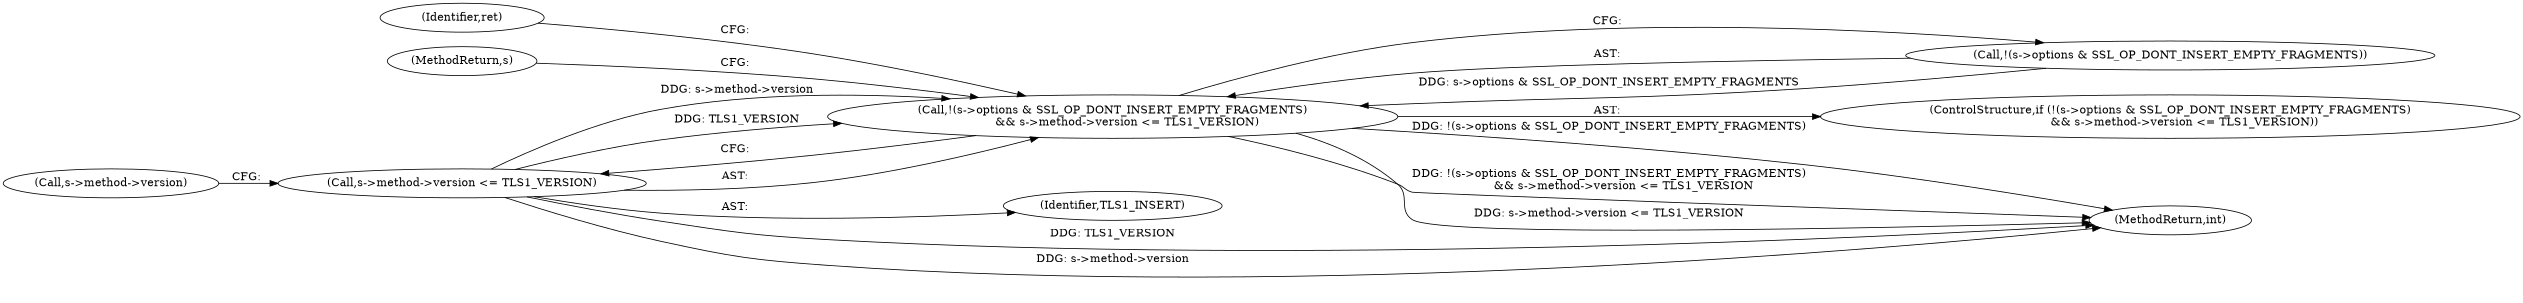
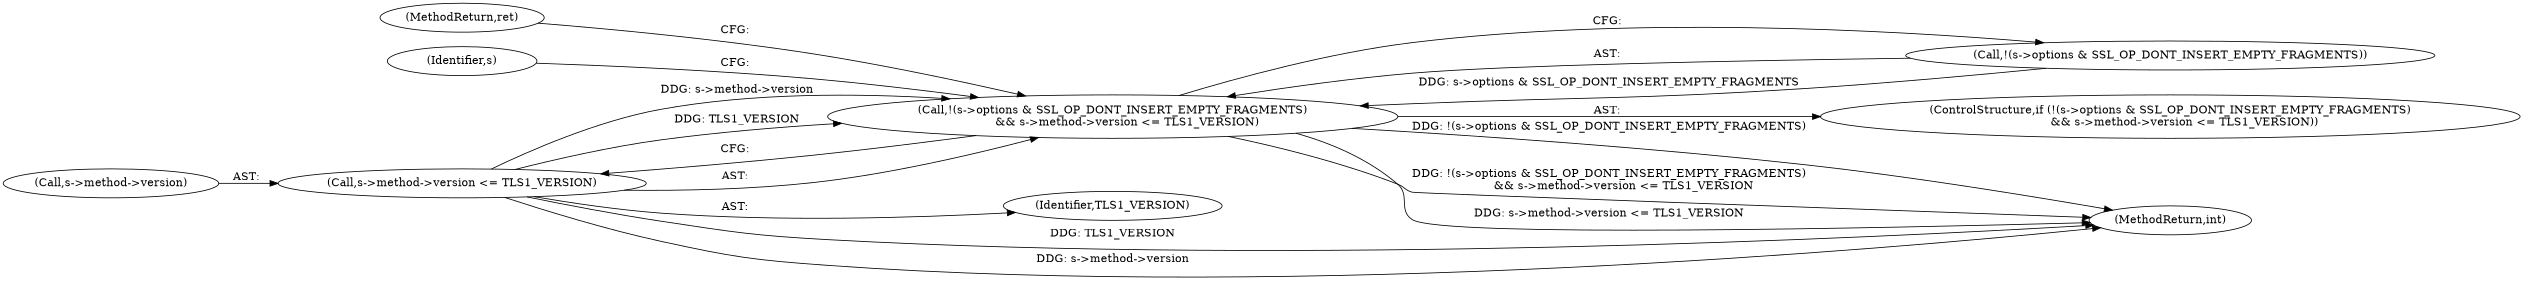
(462, 18) -> (462, 18)
(462, 61) -> (462, 61)
(248, 177) -> (248, 177)
(1113, 206) -> (1113, 206)
